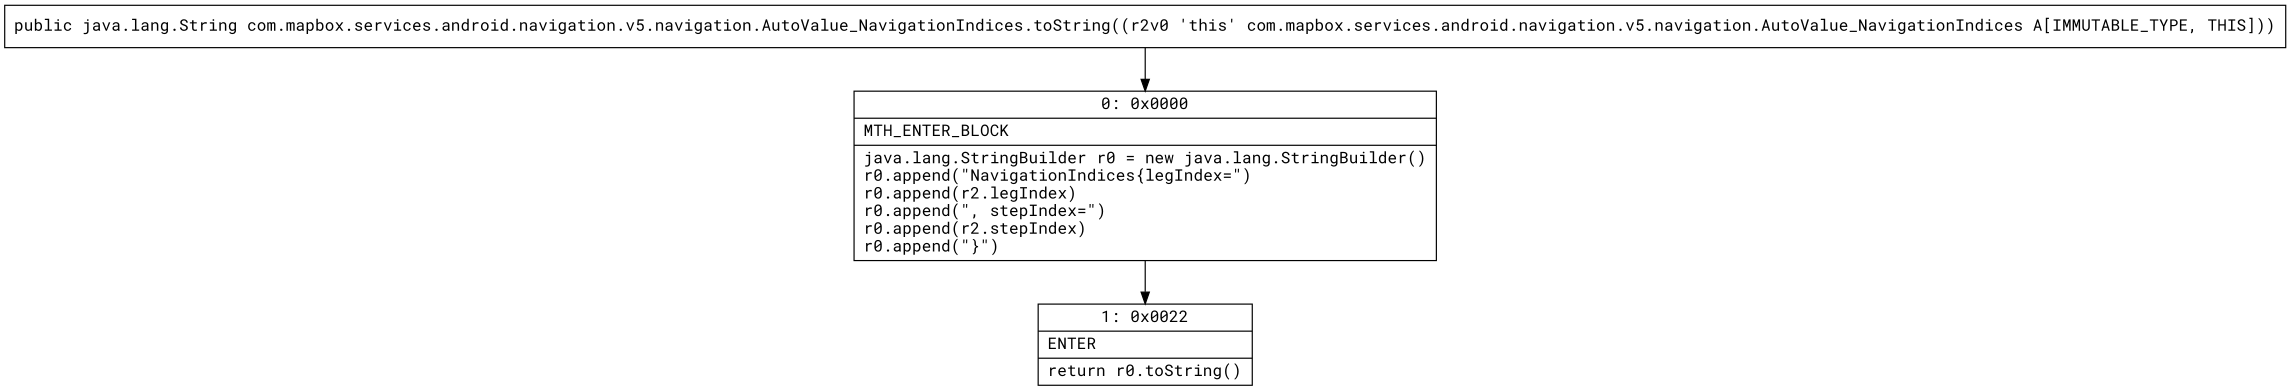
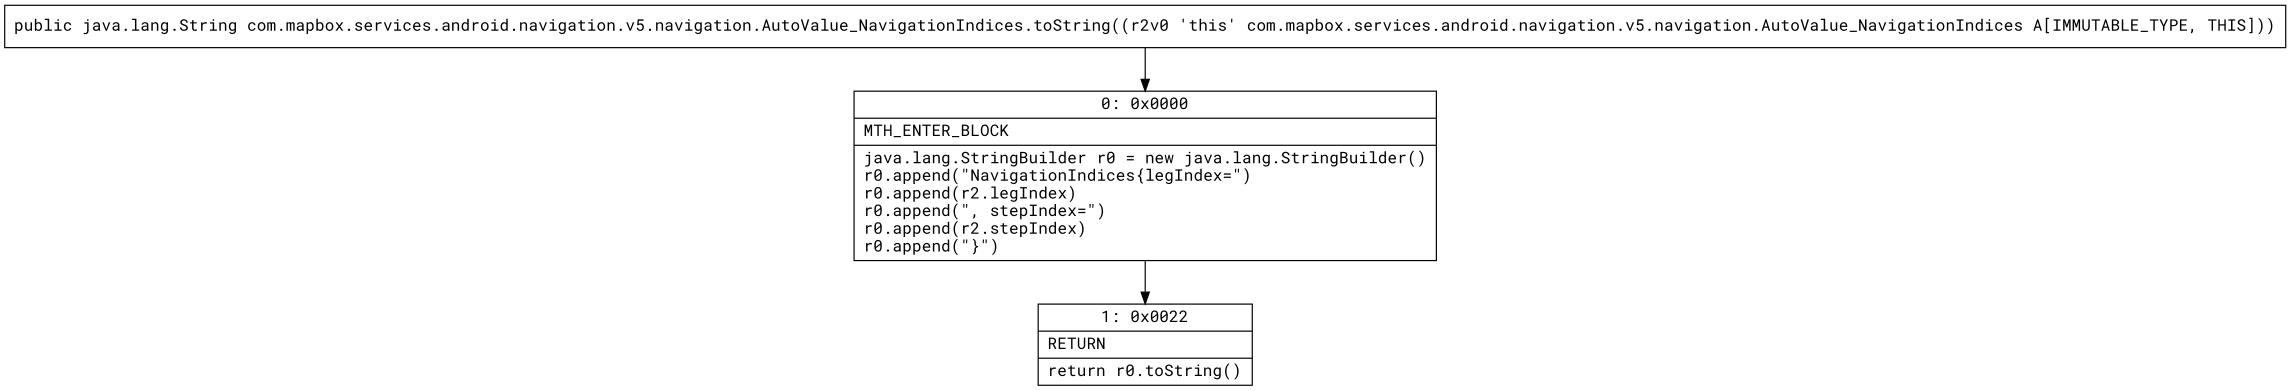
(1072, 344) -> (1077, 344)
